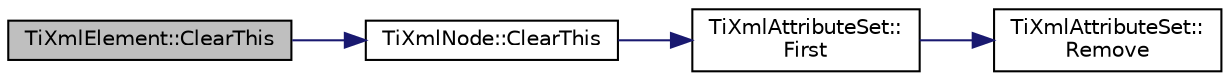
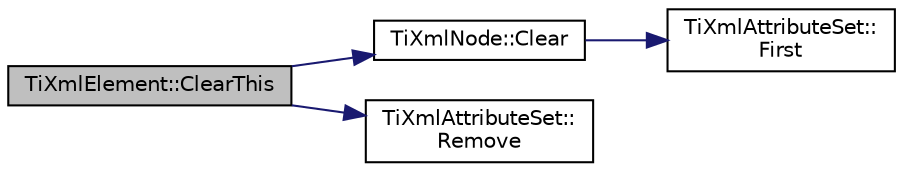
(492, 40) -> (479, 40)
(946, 40) -> (318, 109)
